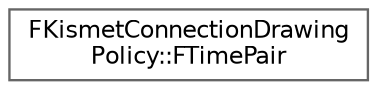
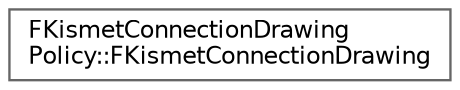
(189, 45) -> (230, 45)
